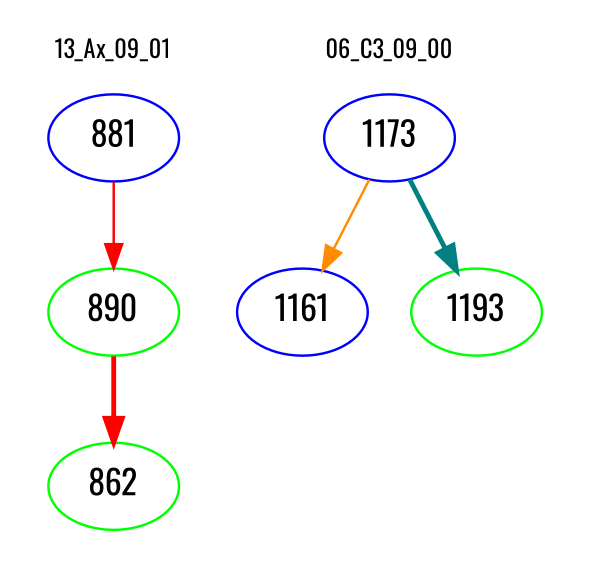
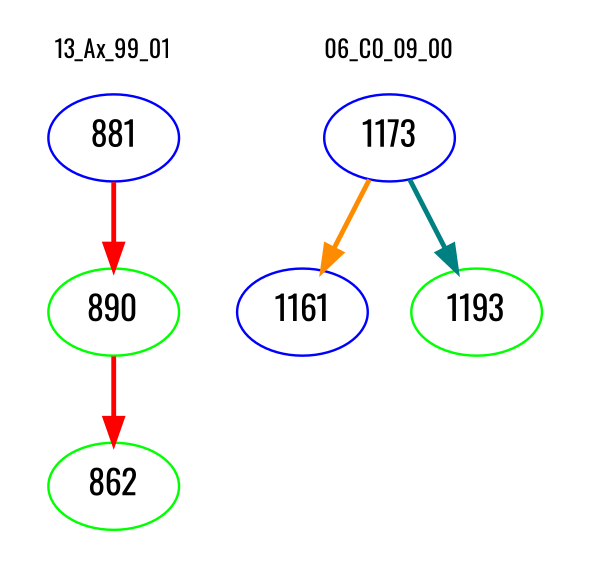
(114, 52) -> (114, 52)
(390, 52) -> (390, 52)
(114, 213) -> (114, 213)
(352, 214) -> (352, 214)
